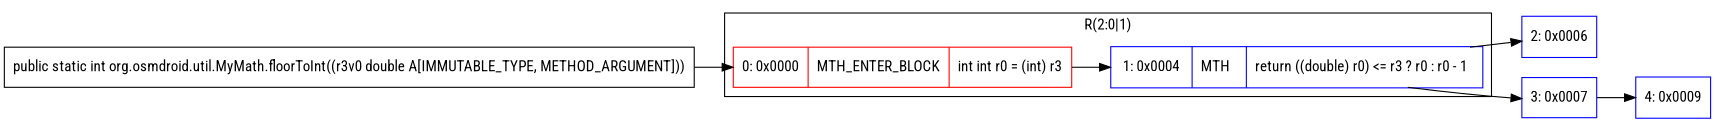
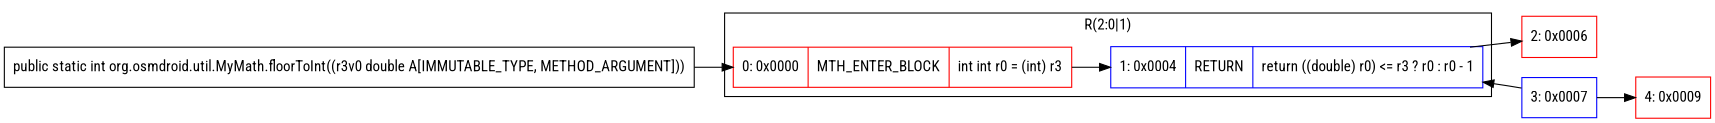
(1559, 37) -> (1559, 37)
(1216, 67) -> (1219, 67)
(1459, 93) -> (1508, 86)
(1673, 98) -> (1673, 98)
